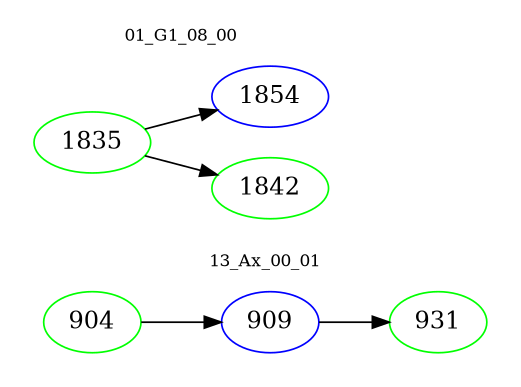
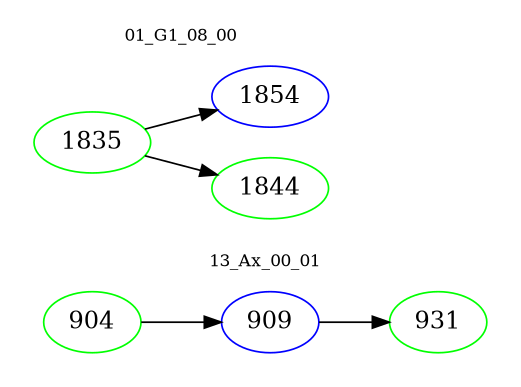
(270, 188) -> (270, 188)
